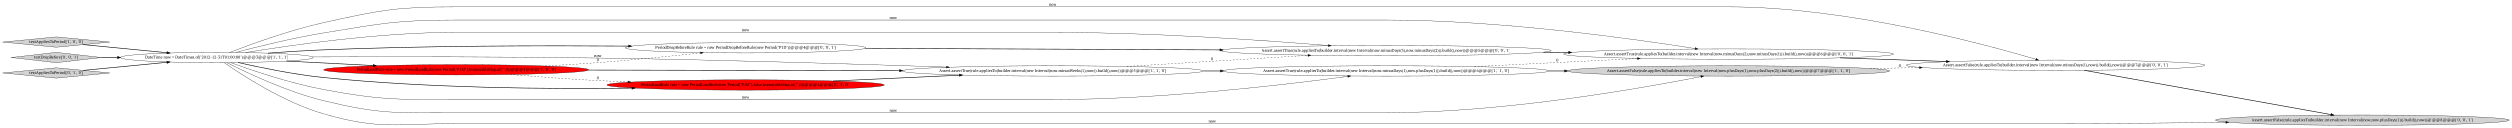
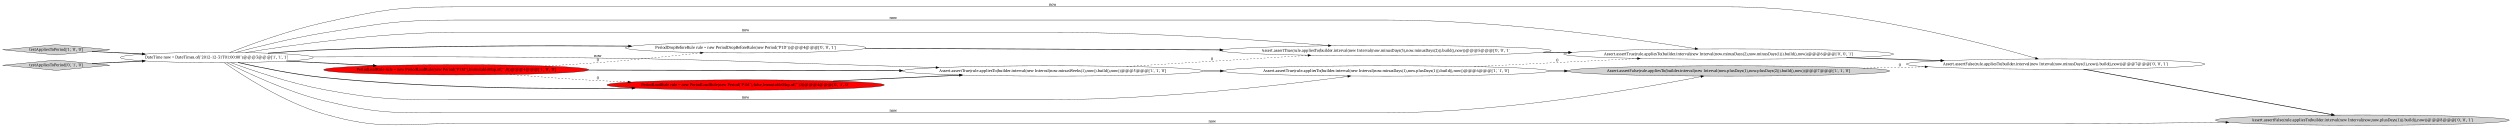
(56, 58) -> none
